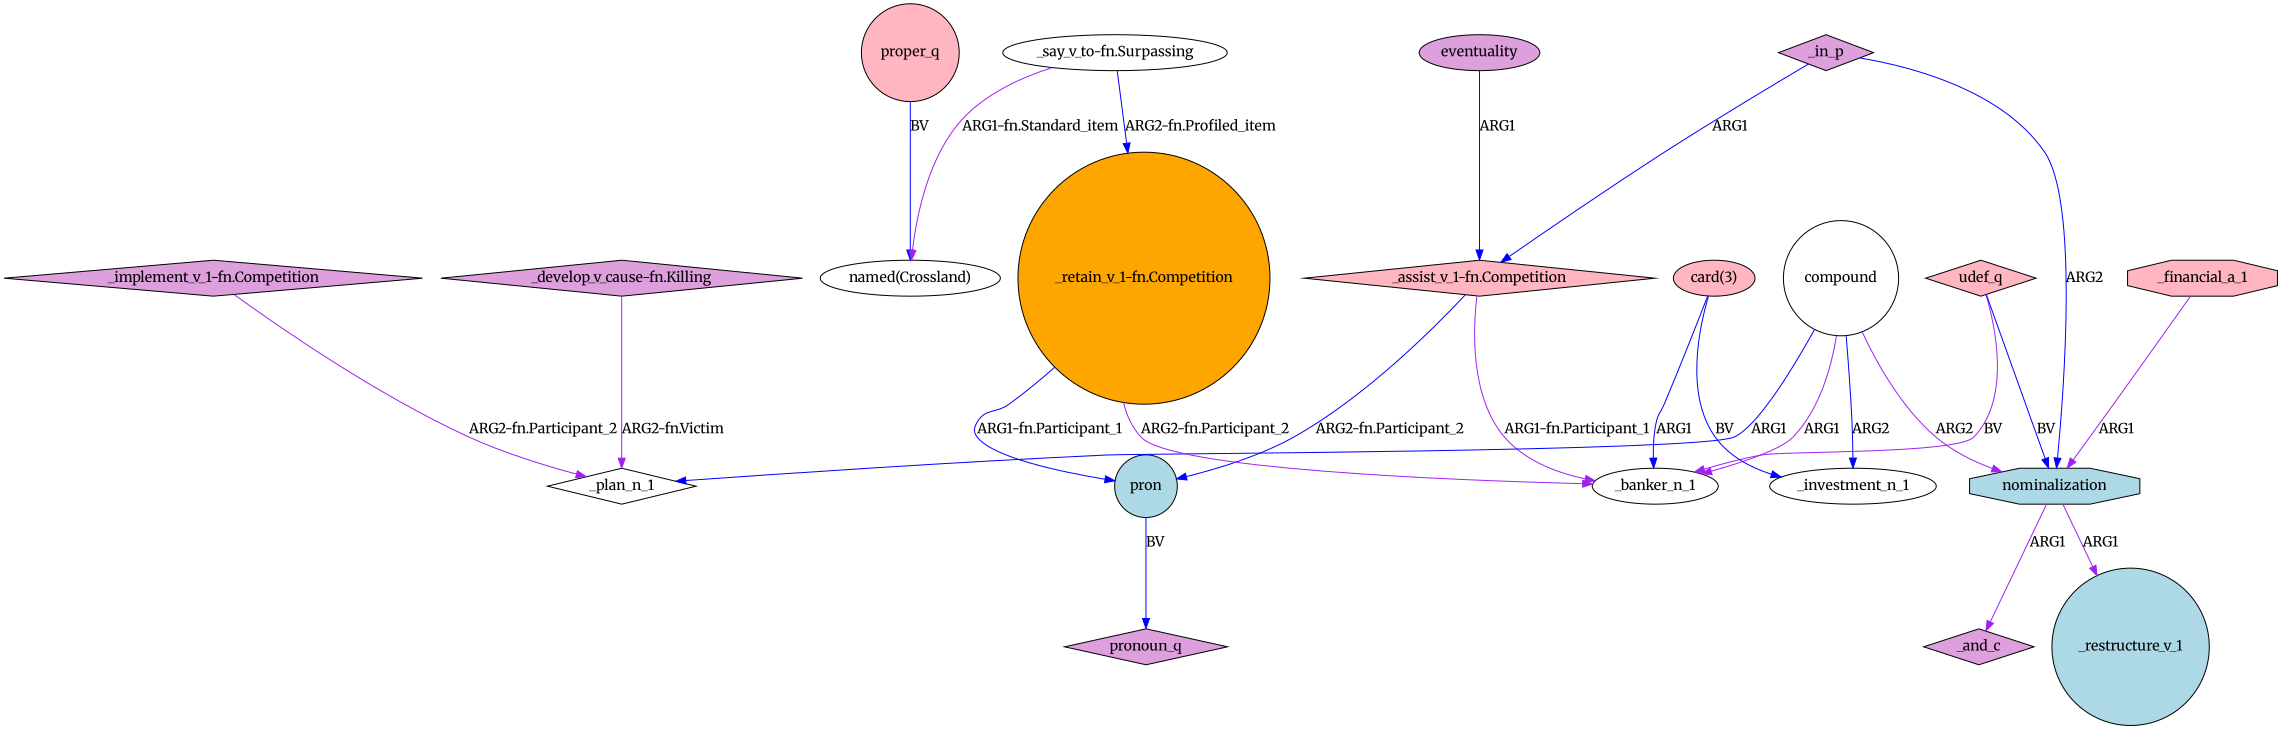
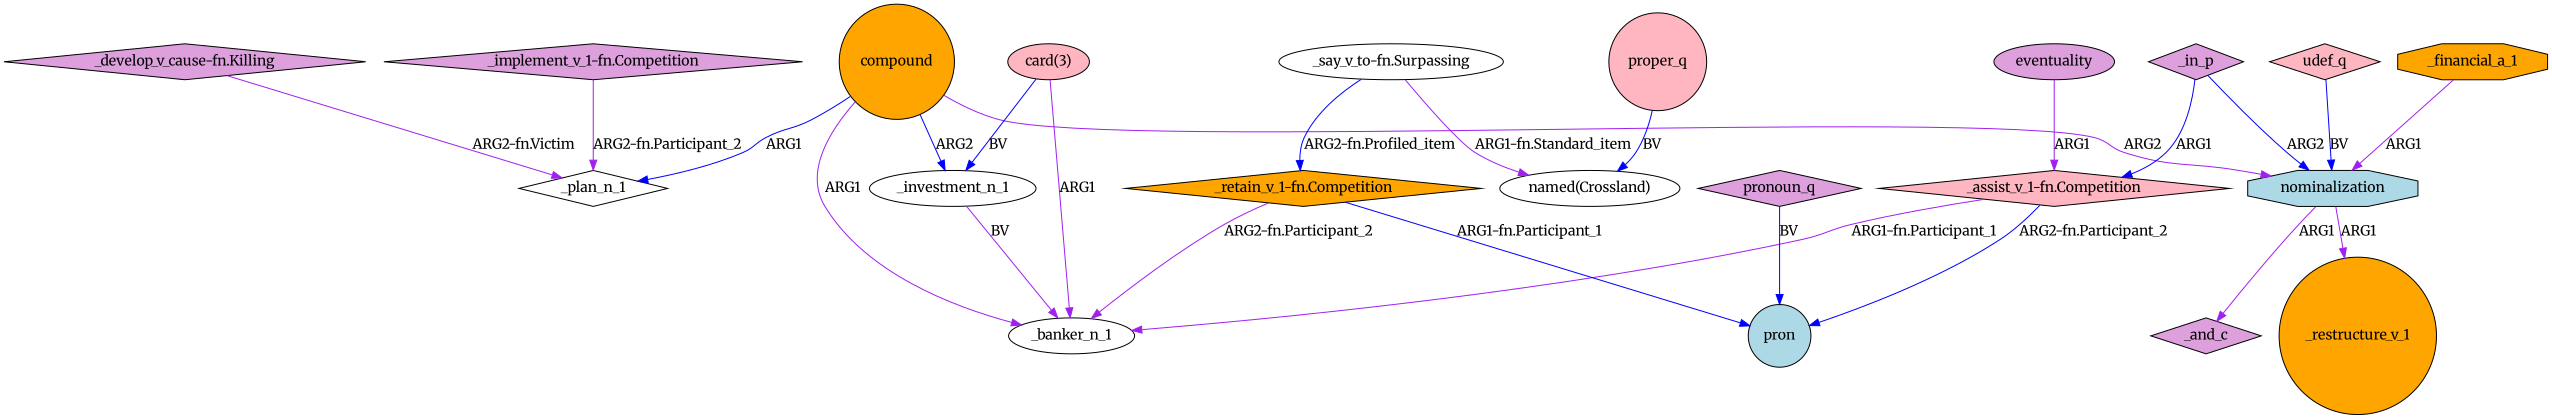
(1480, 160) -> (2054, 120)
(1144, 278) -> (1303, 188)
(1841, 278) -> (897, 62)
(2203, 278) -> (2473, 62)
(1676, 376) -> (1060, 194)
(1913, 448) -> (1009, 258)
(1146, 568) -> (1780, 250)
(2131, 647) -> (2358, 336)
